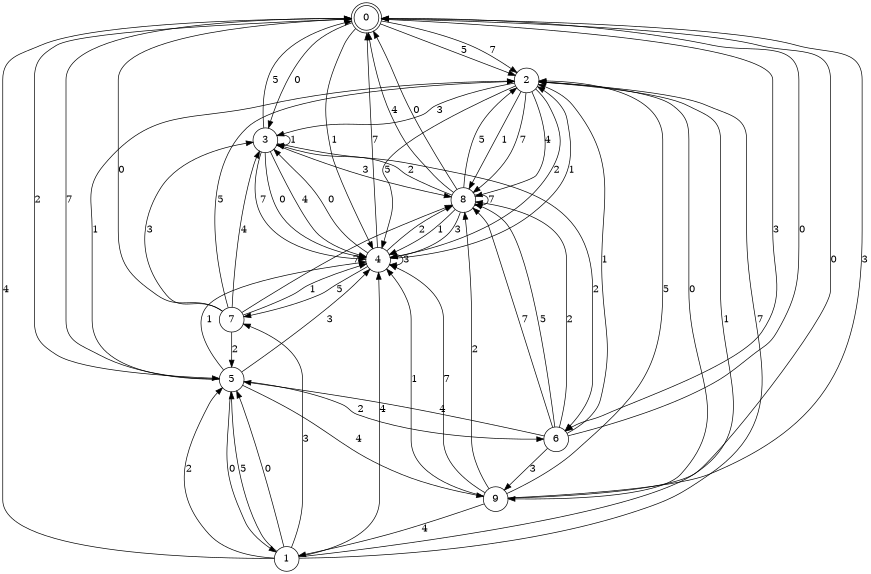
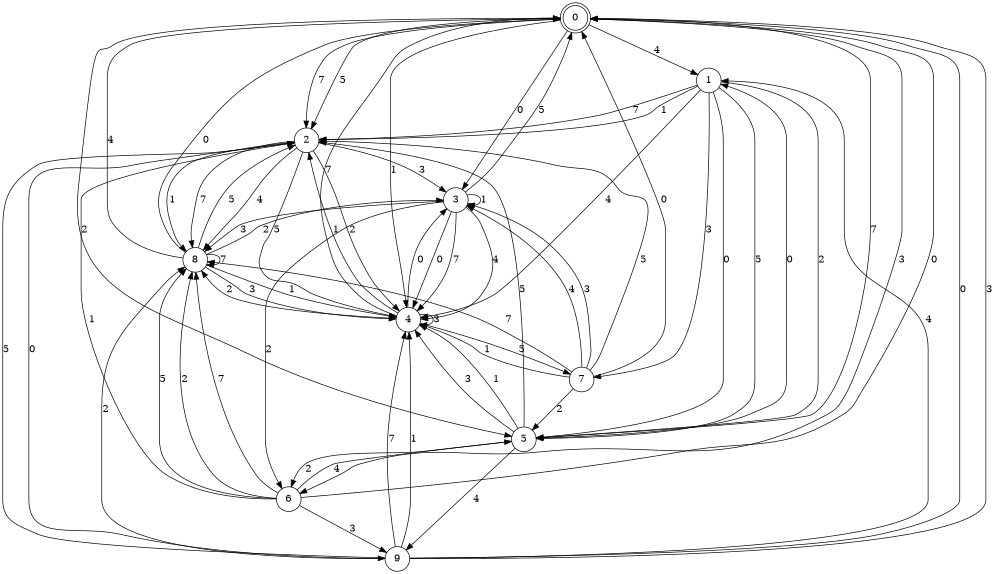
(96, 230) -> (522, 290)
(3, 254) -> (640, 48)
